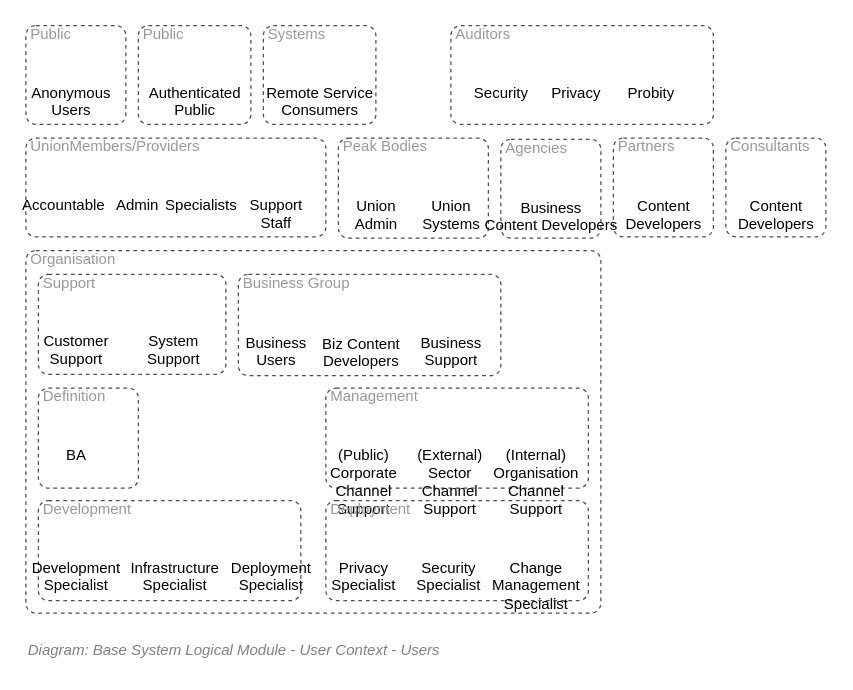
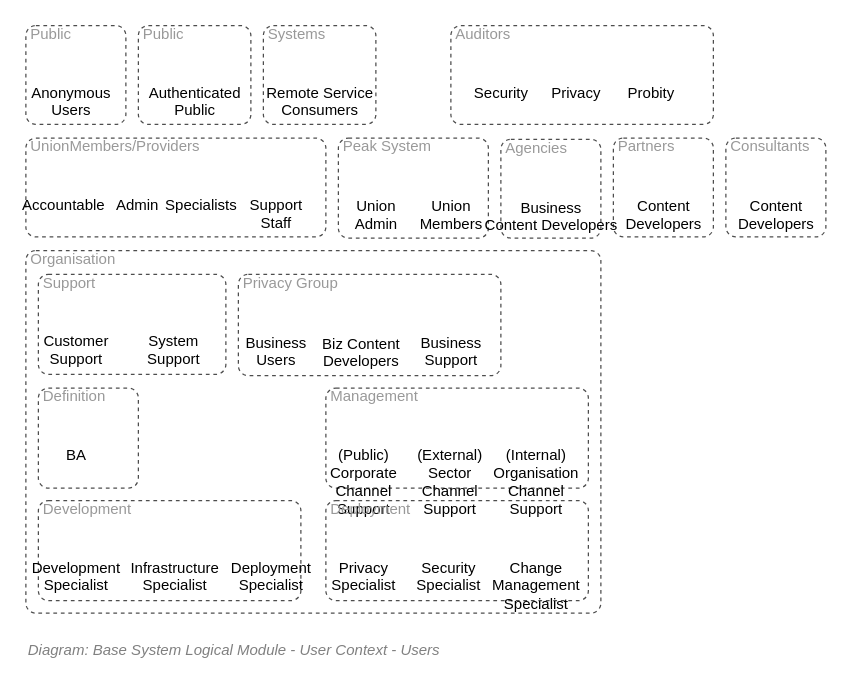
(385, 147) -> (387, 147)
(451, 216) -> (451, 216)
(298, 283) -> (294, 283)
